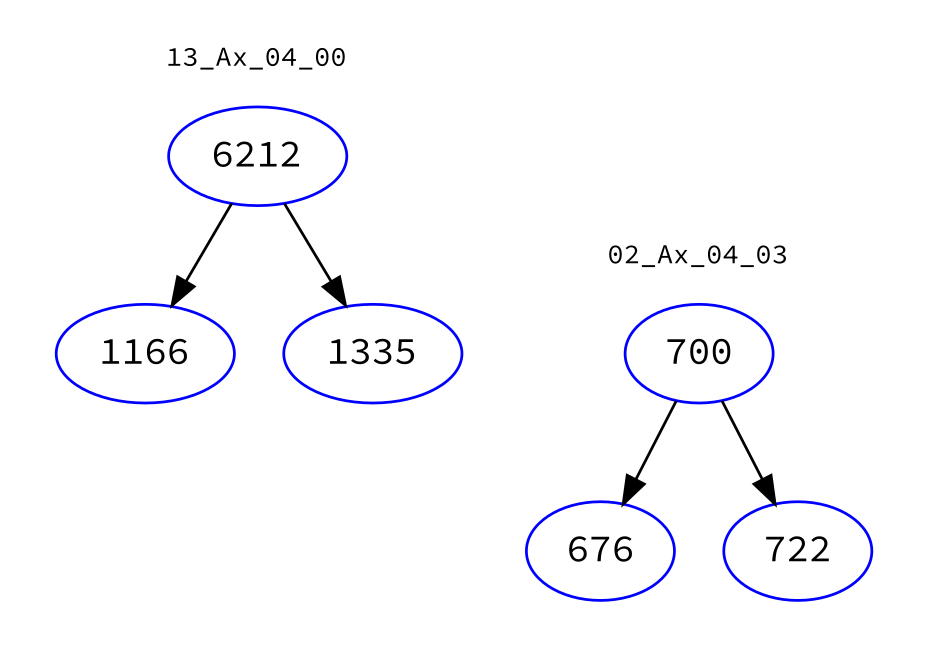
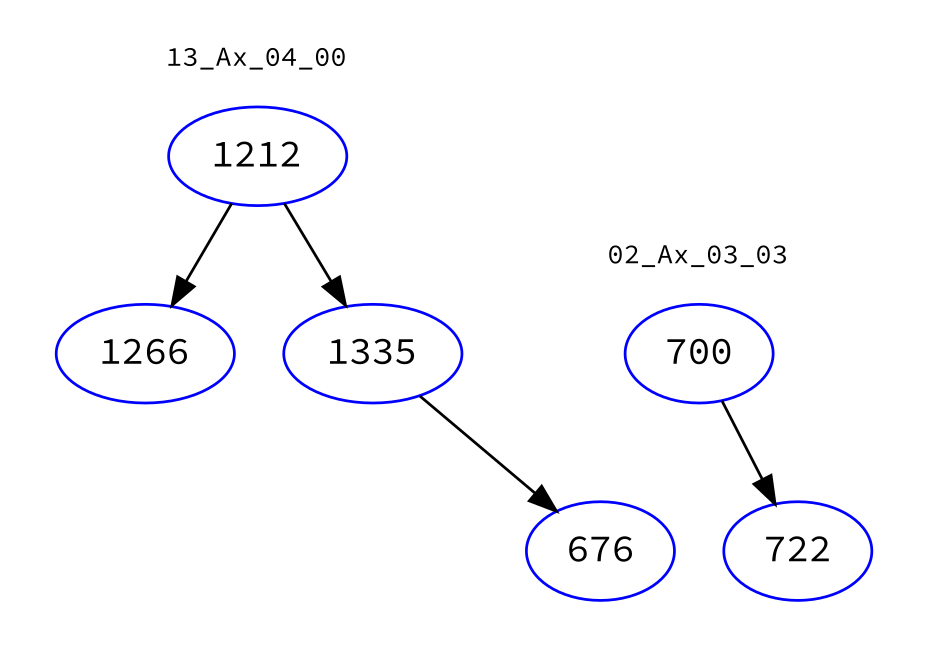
(258, 156) -> (258, 156)
(699, 256) -> (699, 256)
(145, 354) -> (145, 354)
(656, 440) -> (477, 445)
